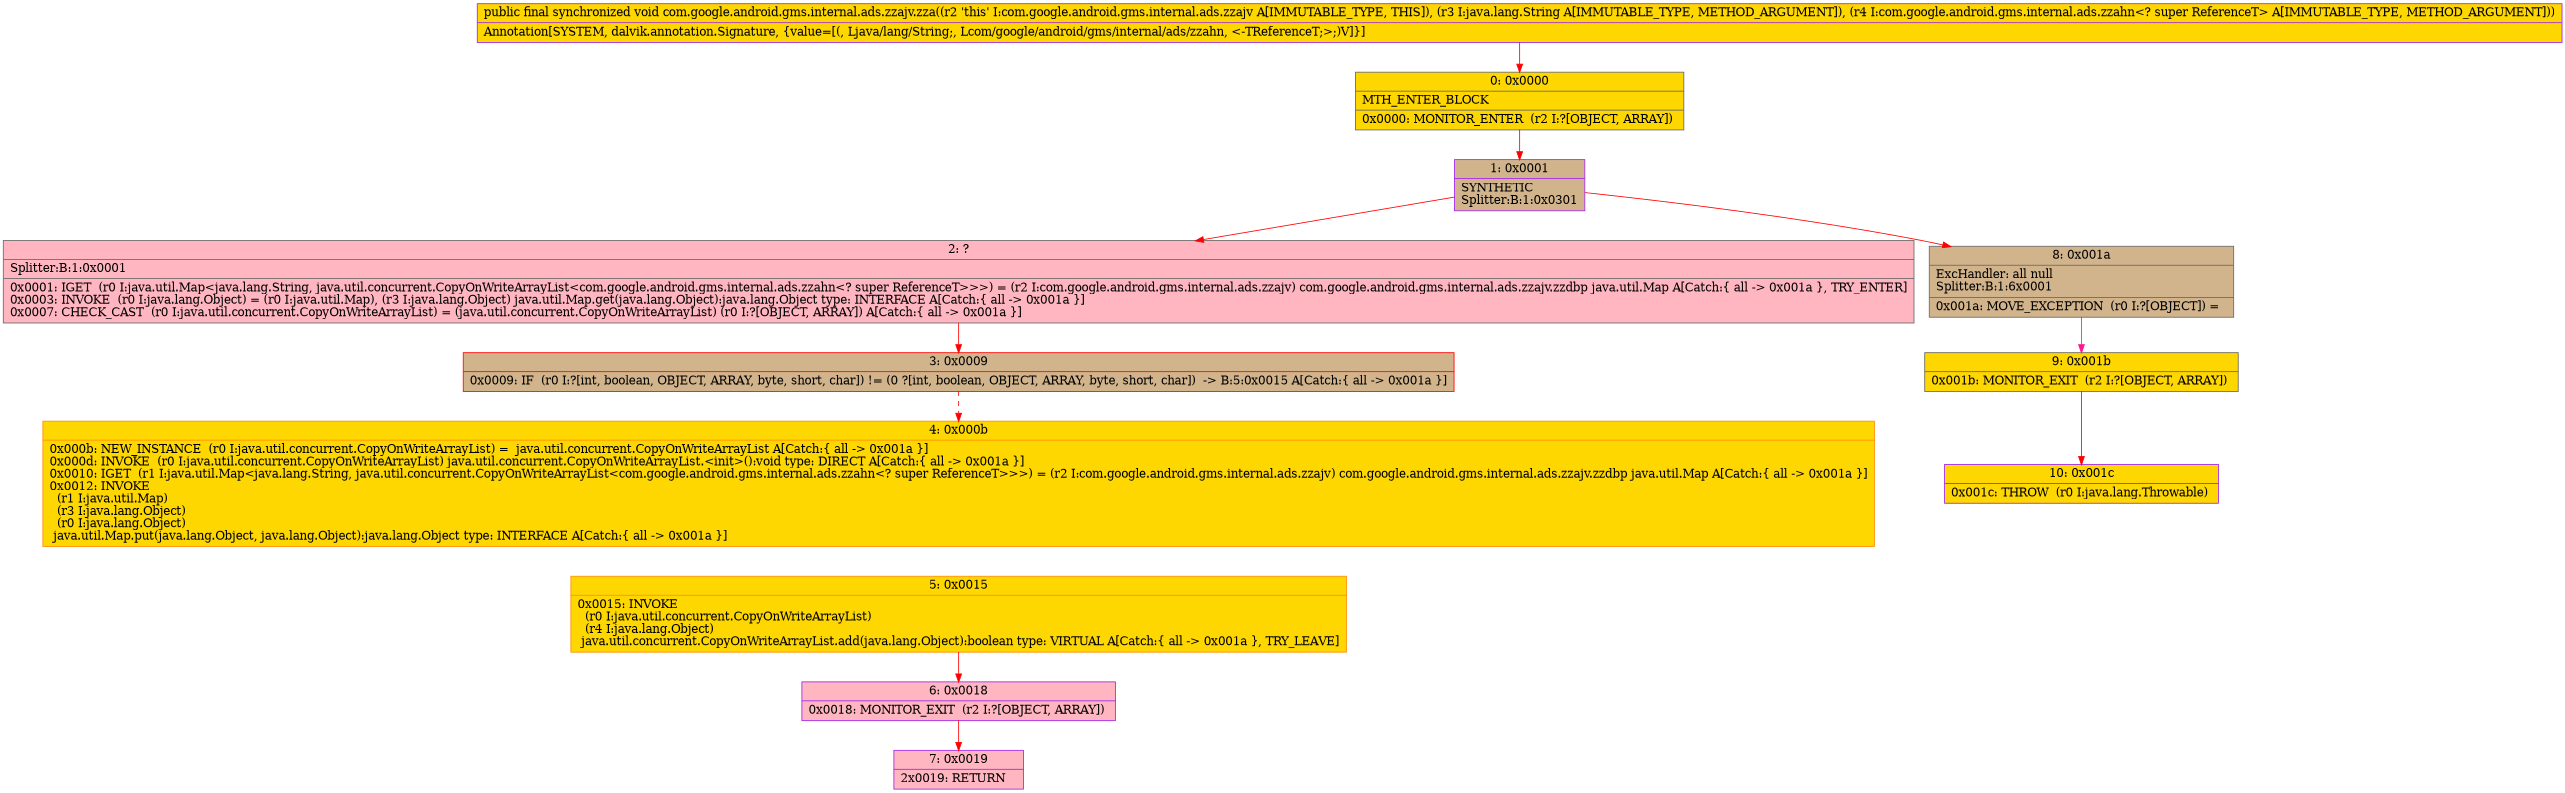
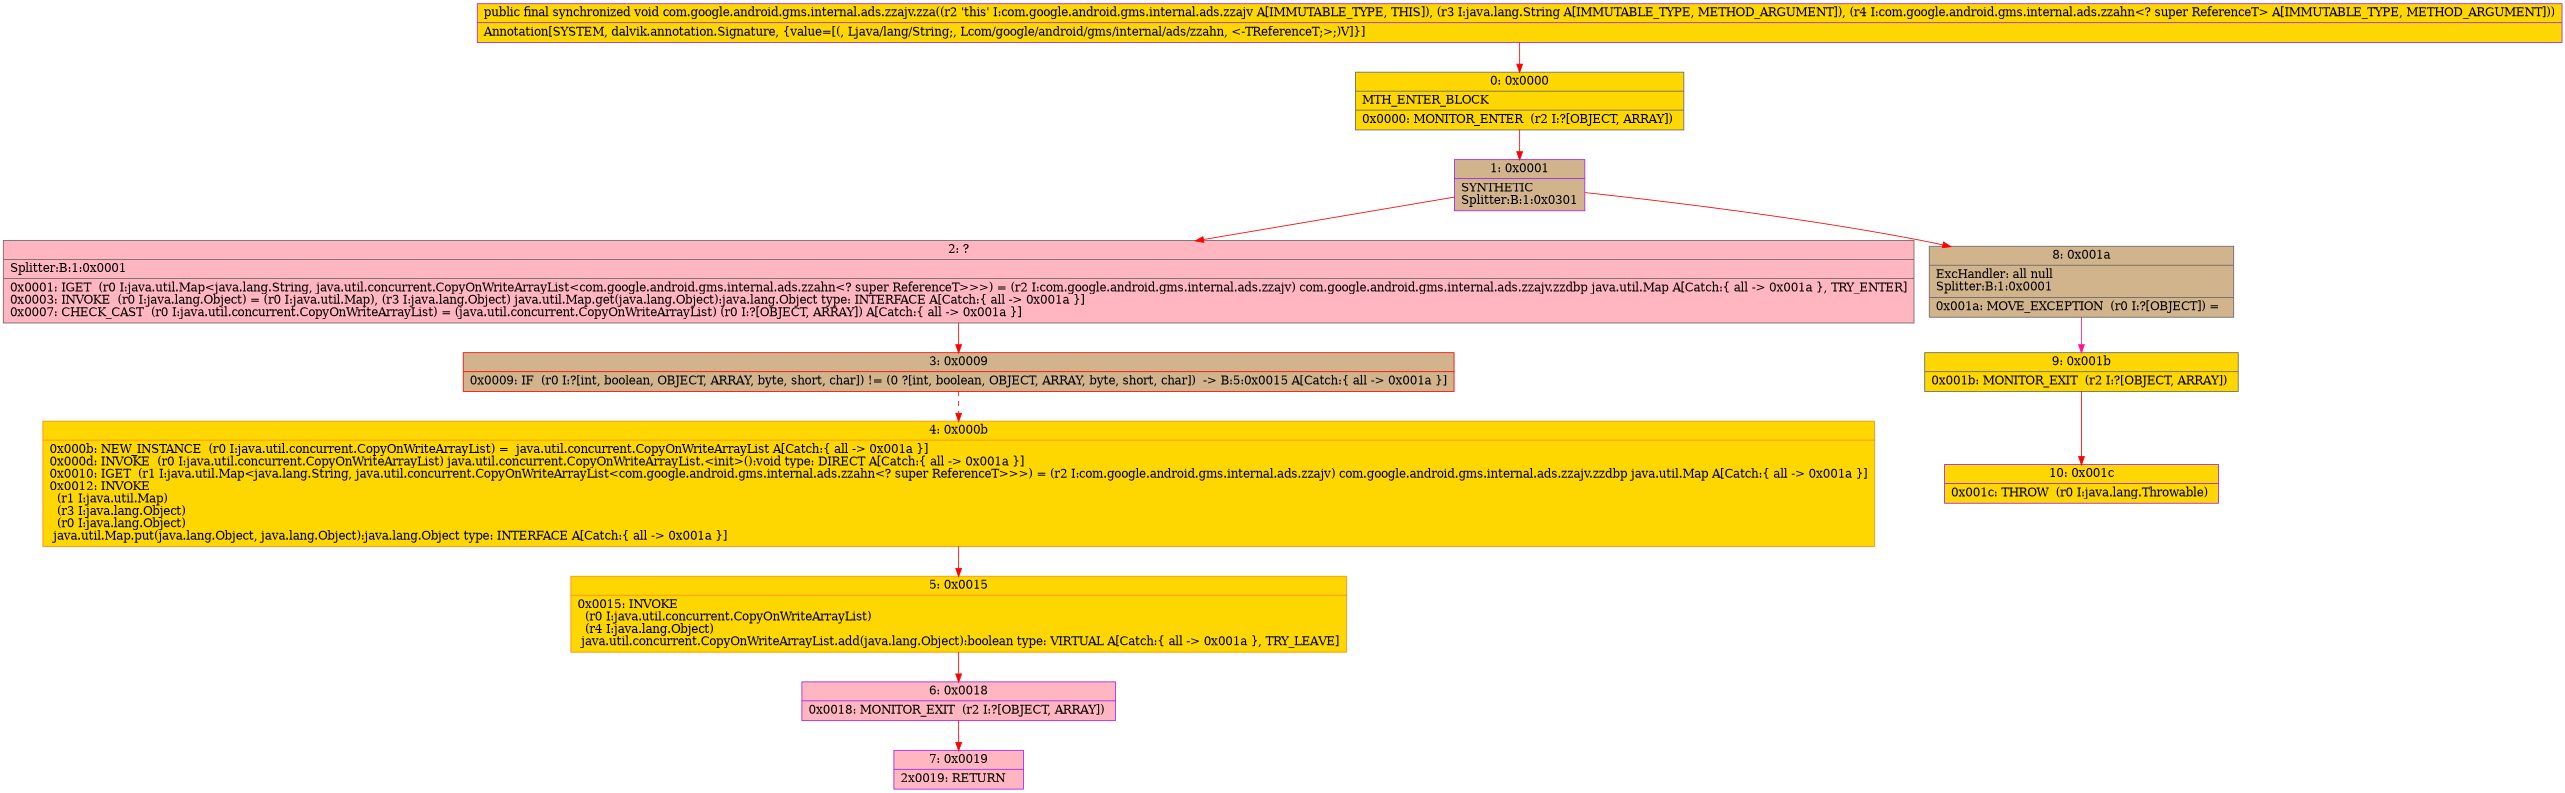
(1994, 287) -> (1994, 287)
none -> (959, 557)
